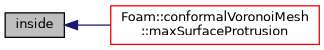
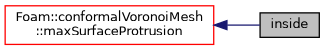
(94, 25) -> (244, 25)
